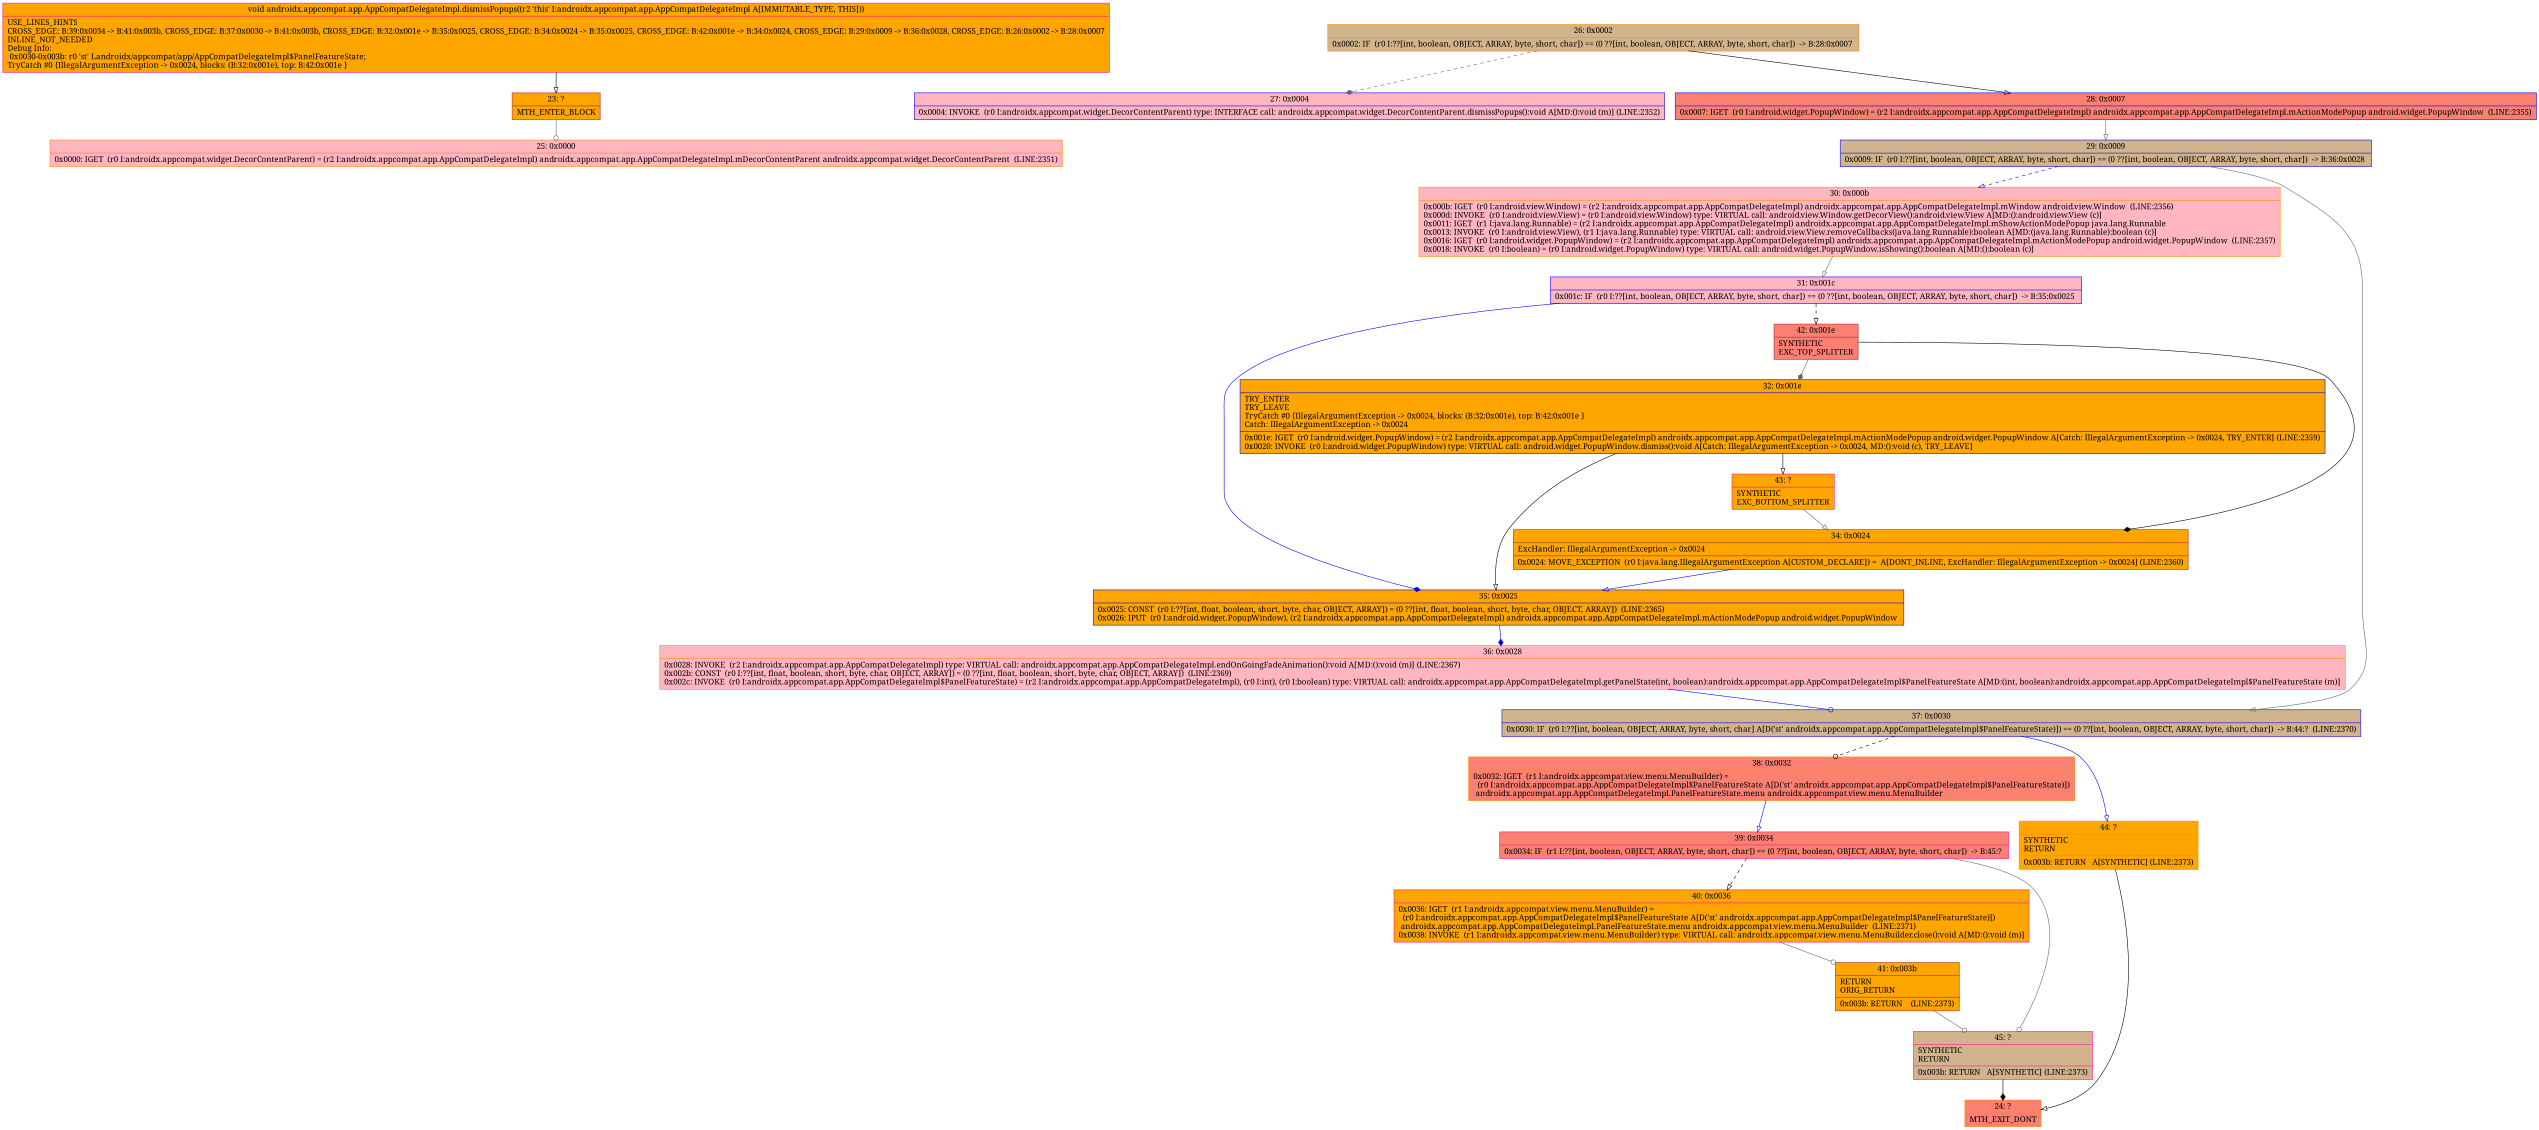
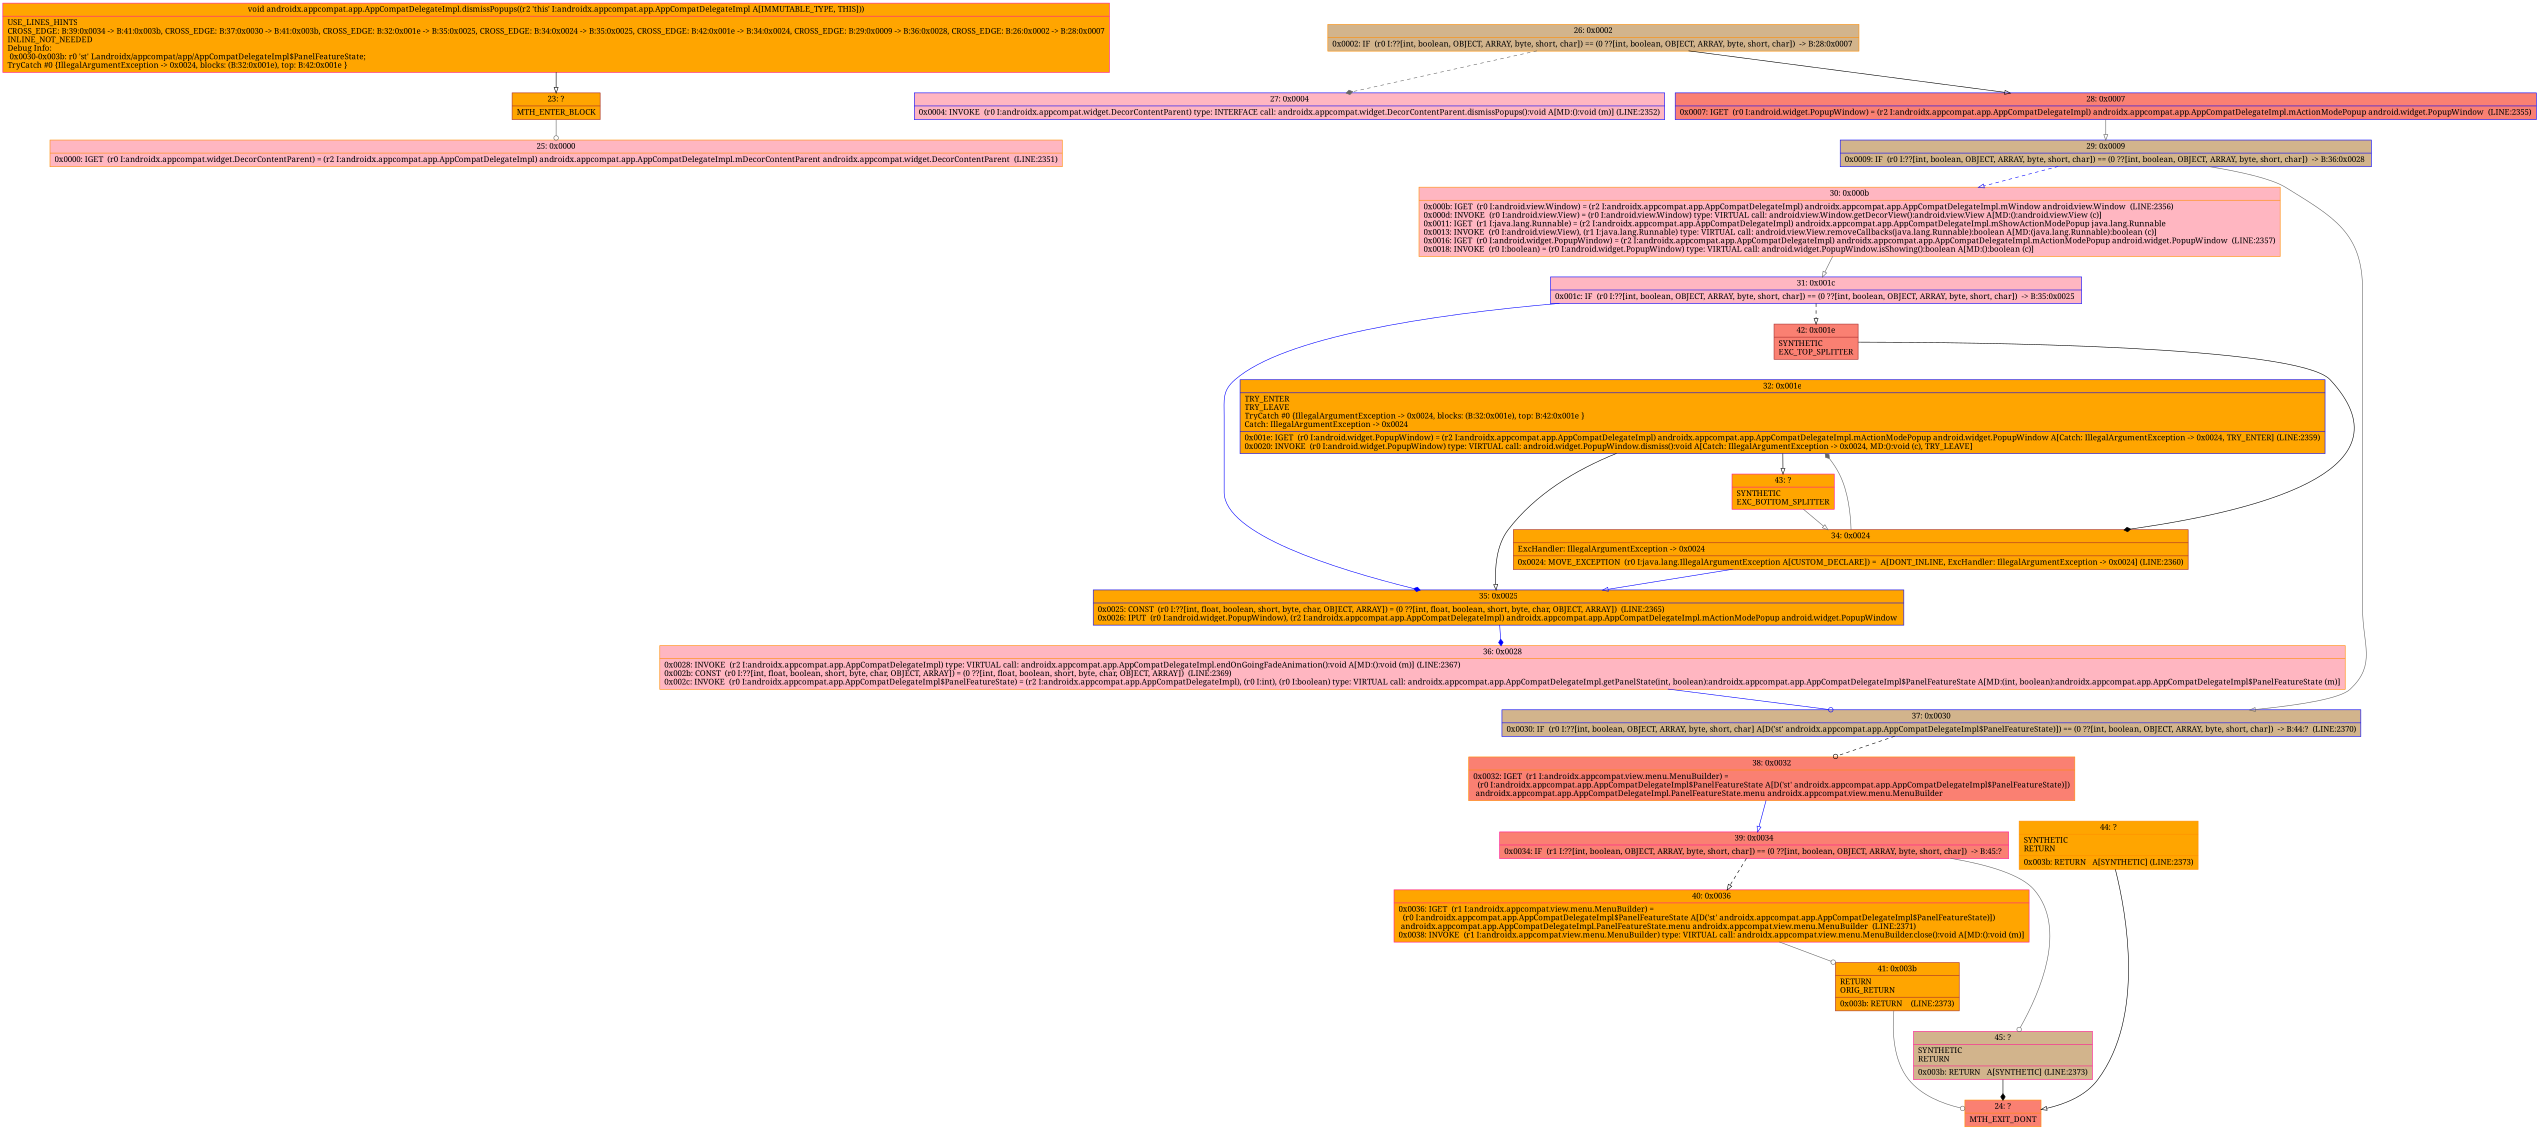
(1805, 366) -> (1846, 492)
(2081, 758) -> none
(1948, 1020) -> (1905, 1075)
